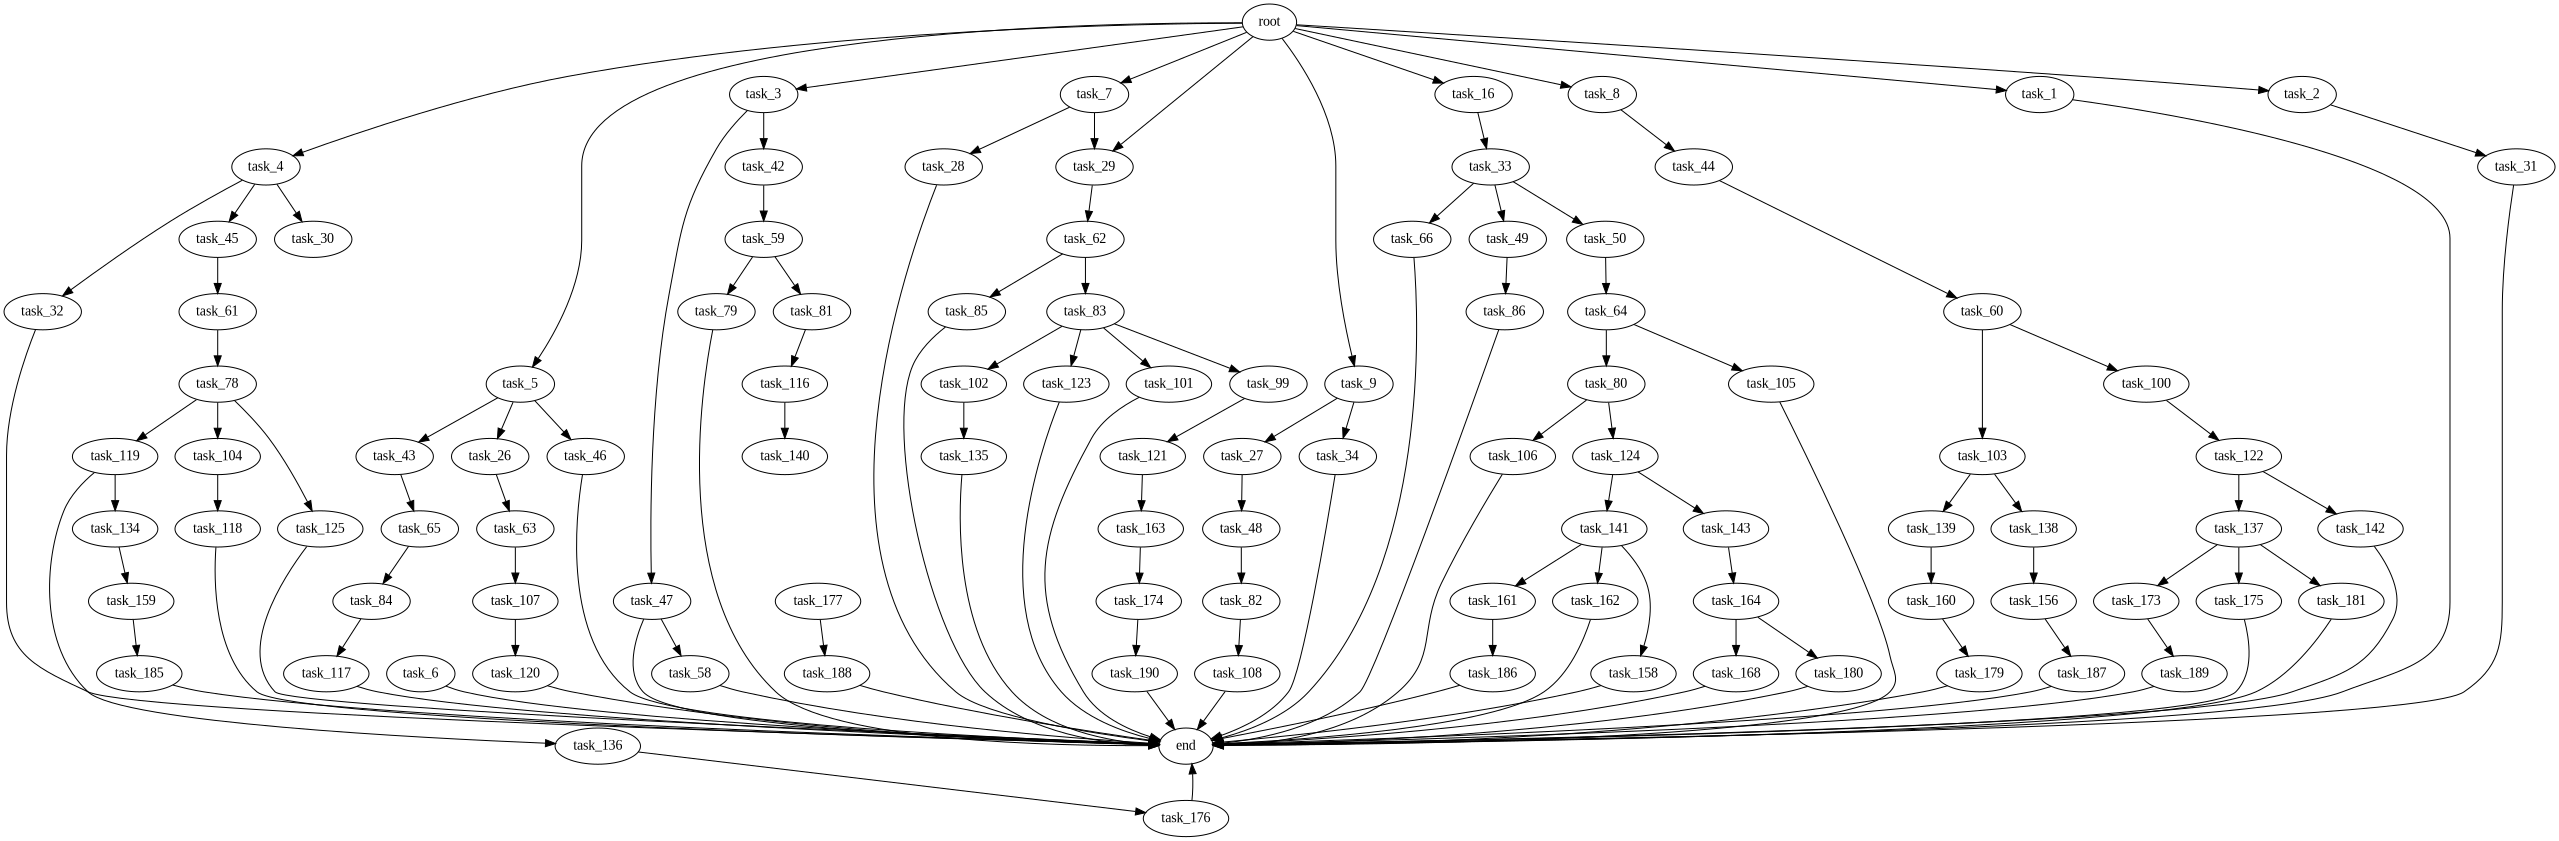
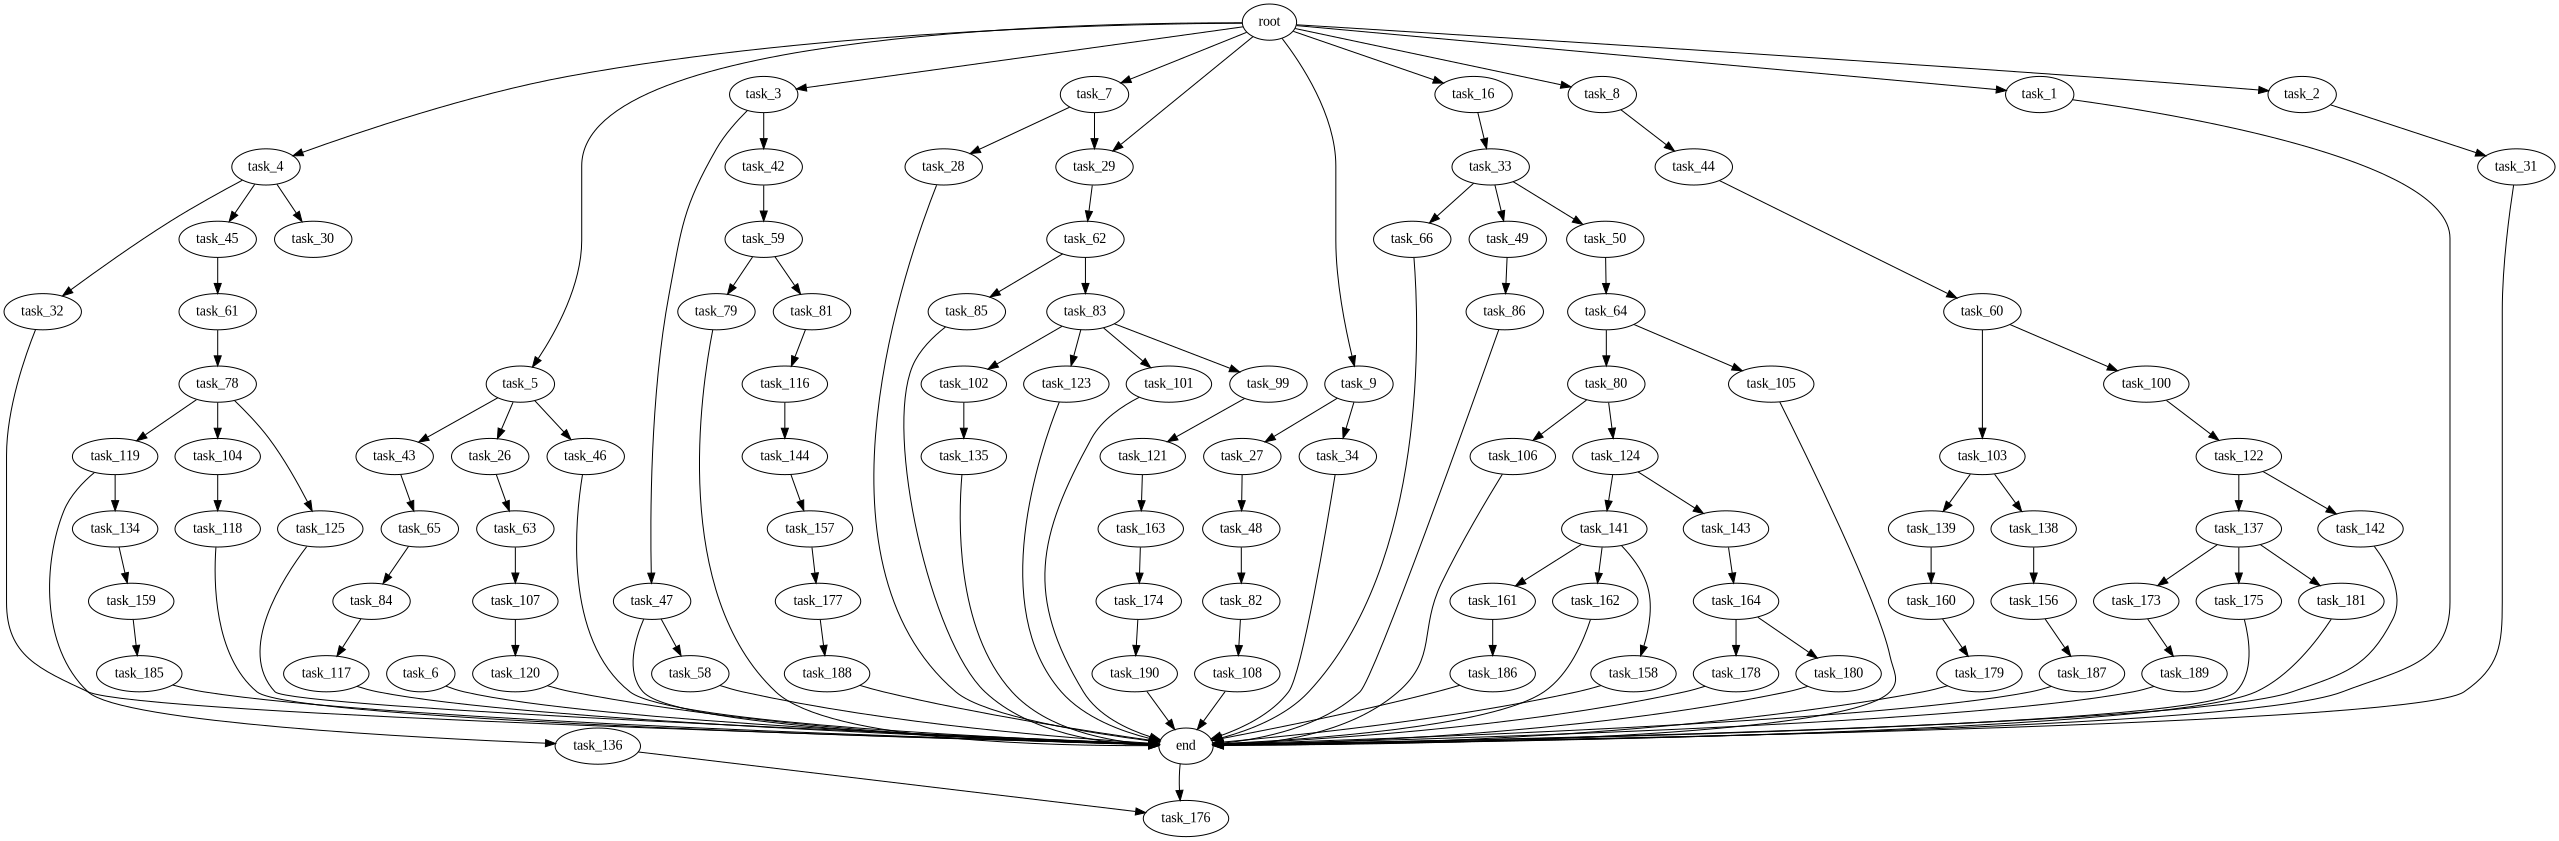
(785, 457) -> (785, 457)
none -> (810, 529)
(1736, 674) -> (1736, 674)
(1193, 787) -> (1179, 777)
